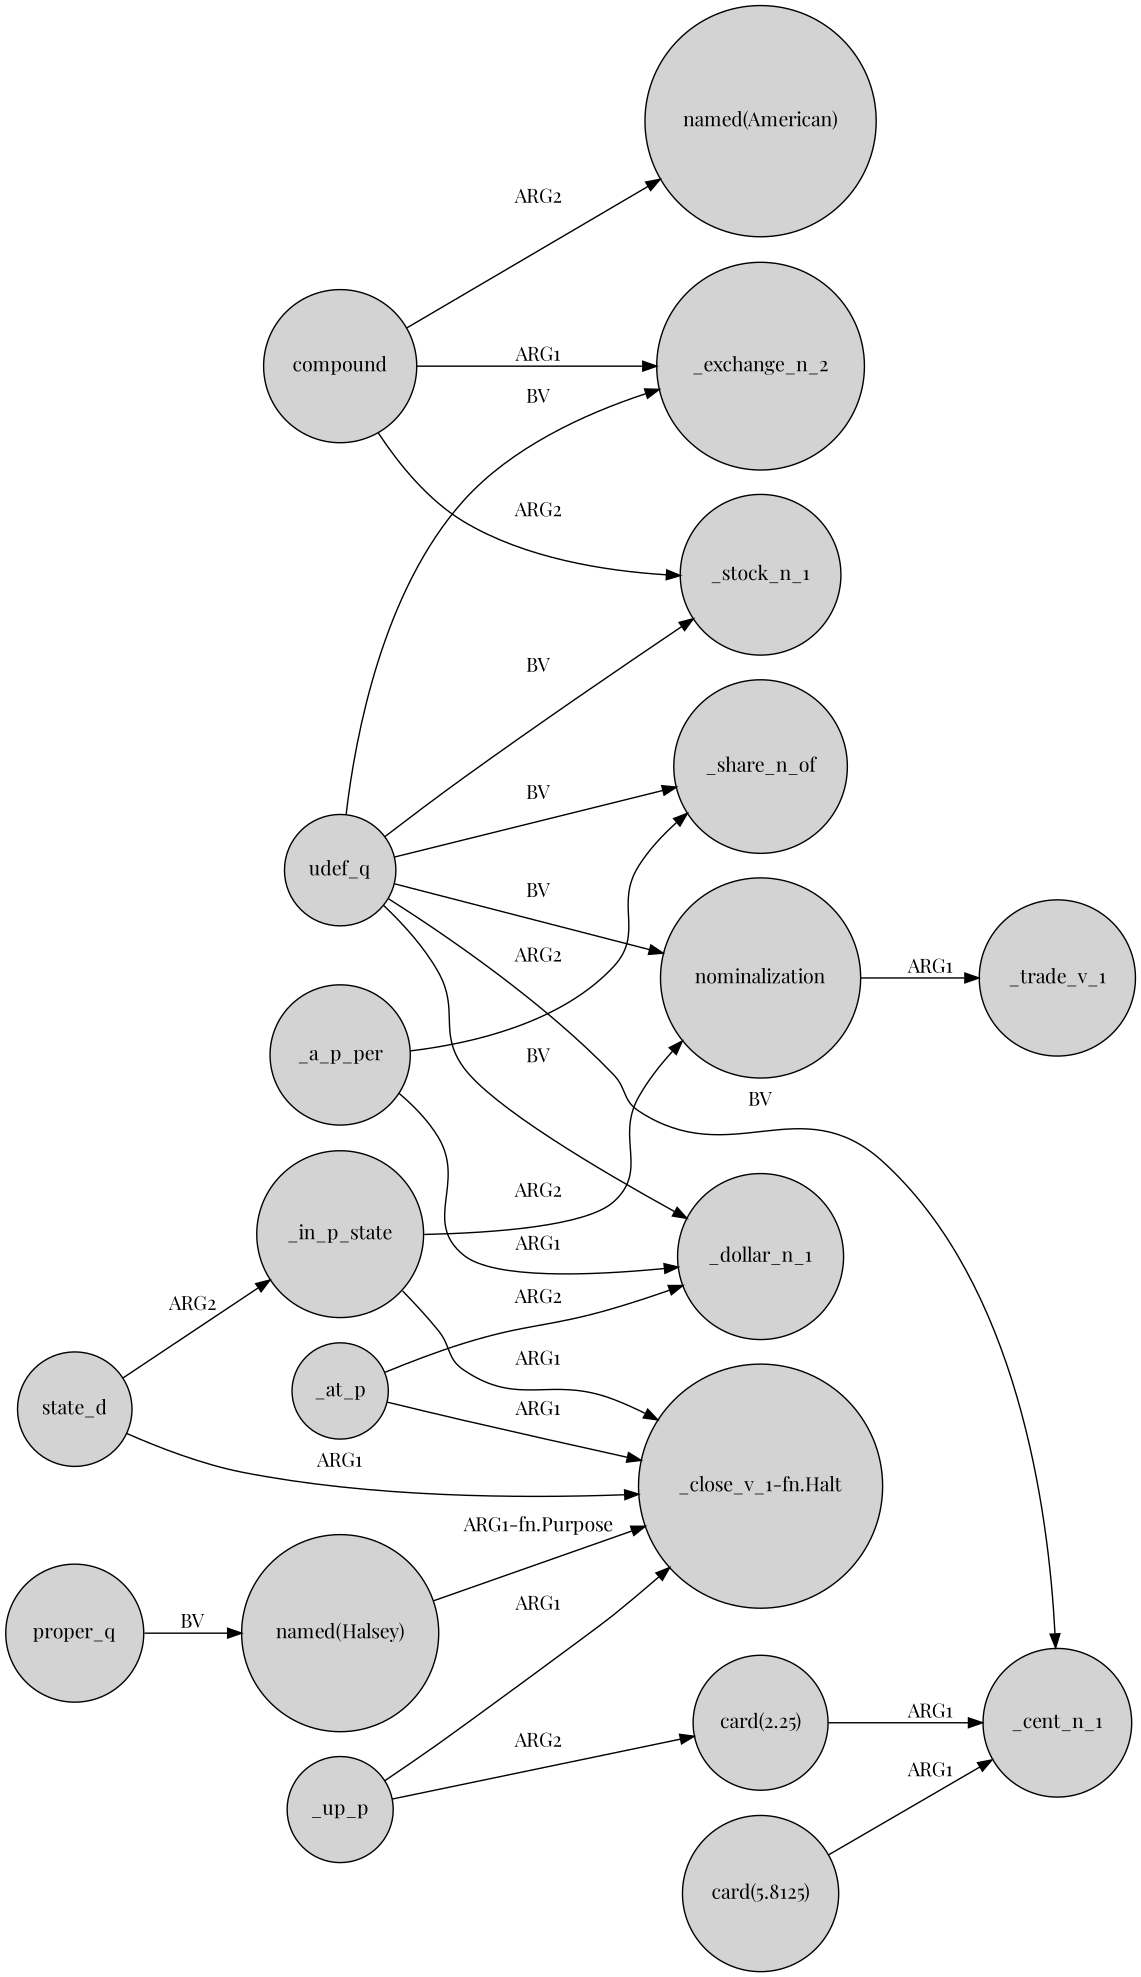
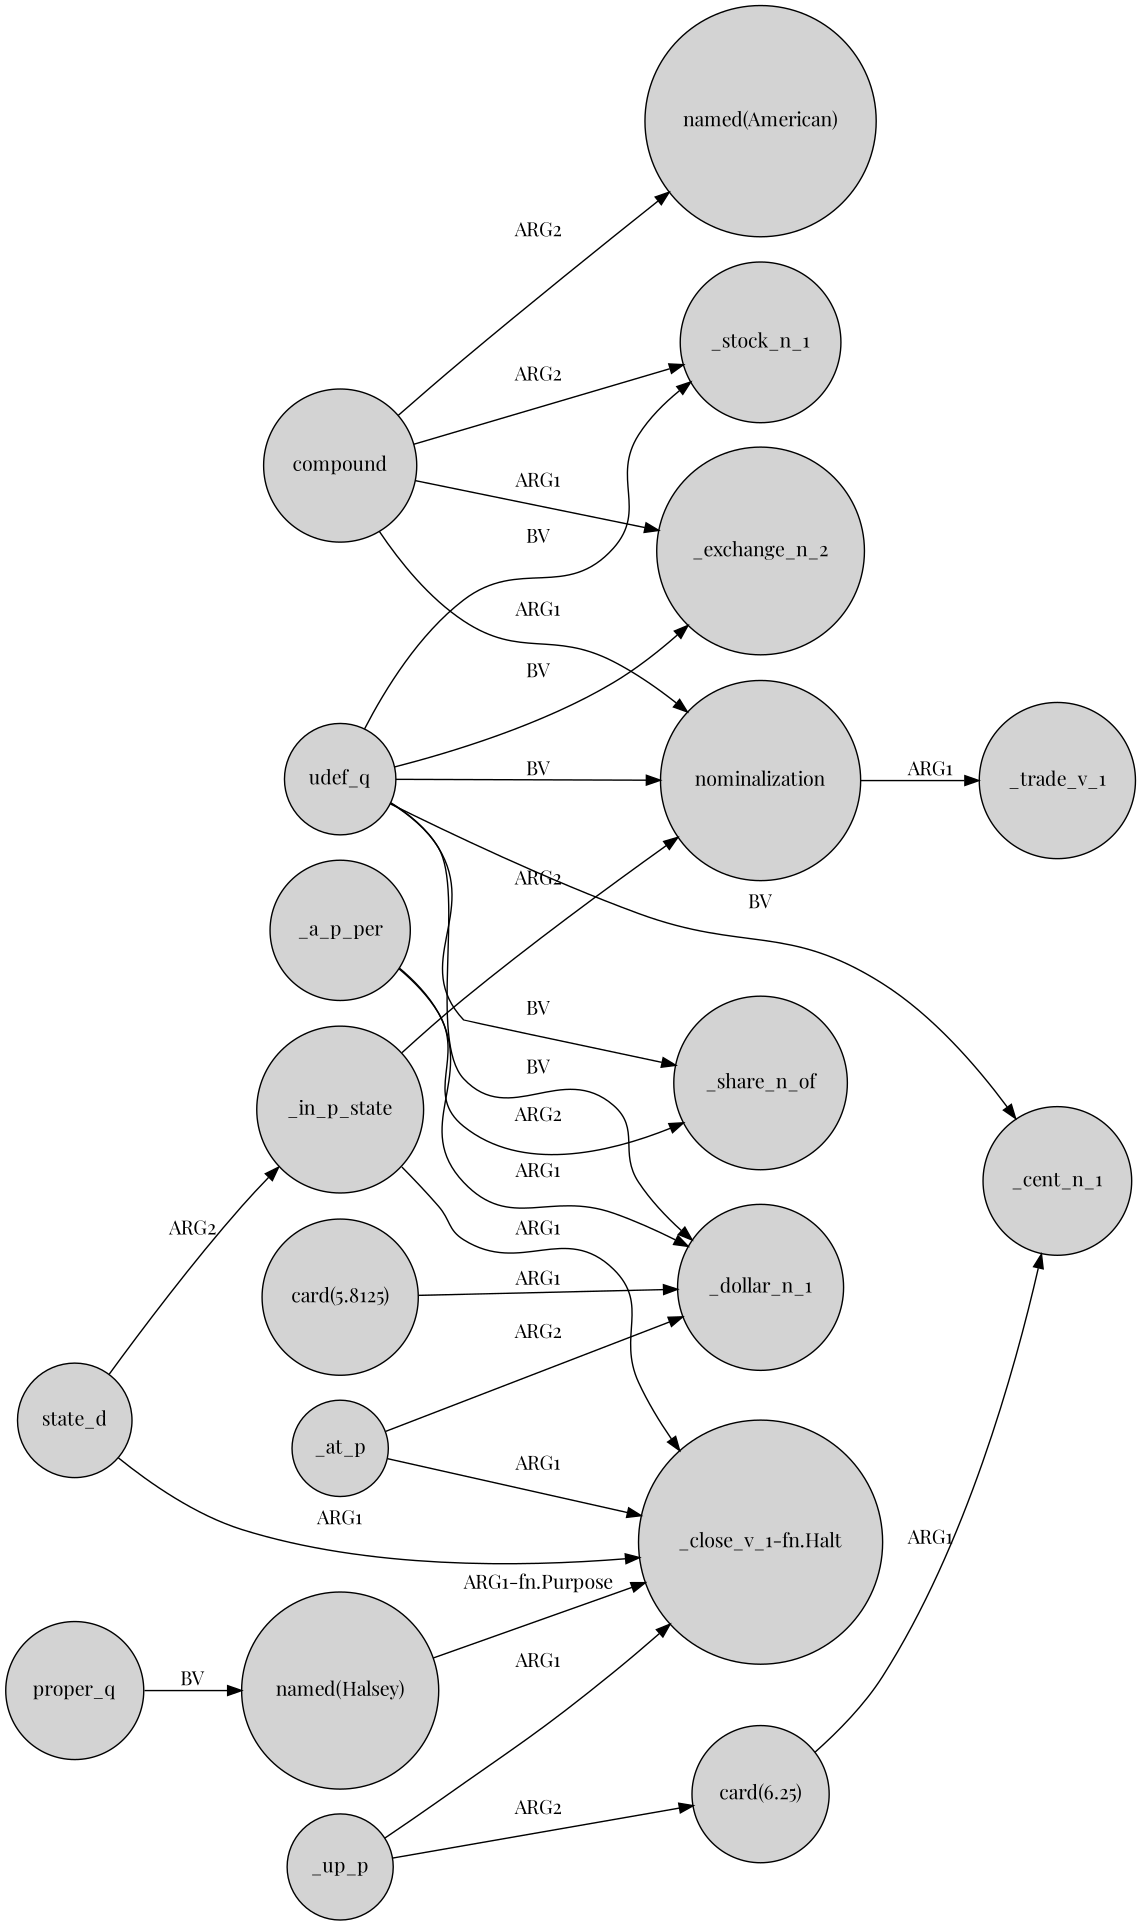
none -> (514, 641)
(761, 1723) -> (761, 1794)
(904, 1811) -> (541, 1292)
